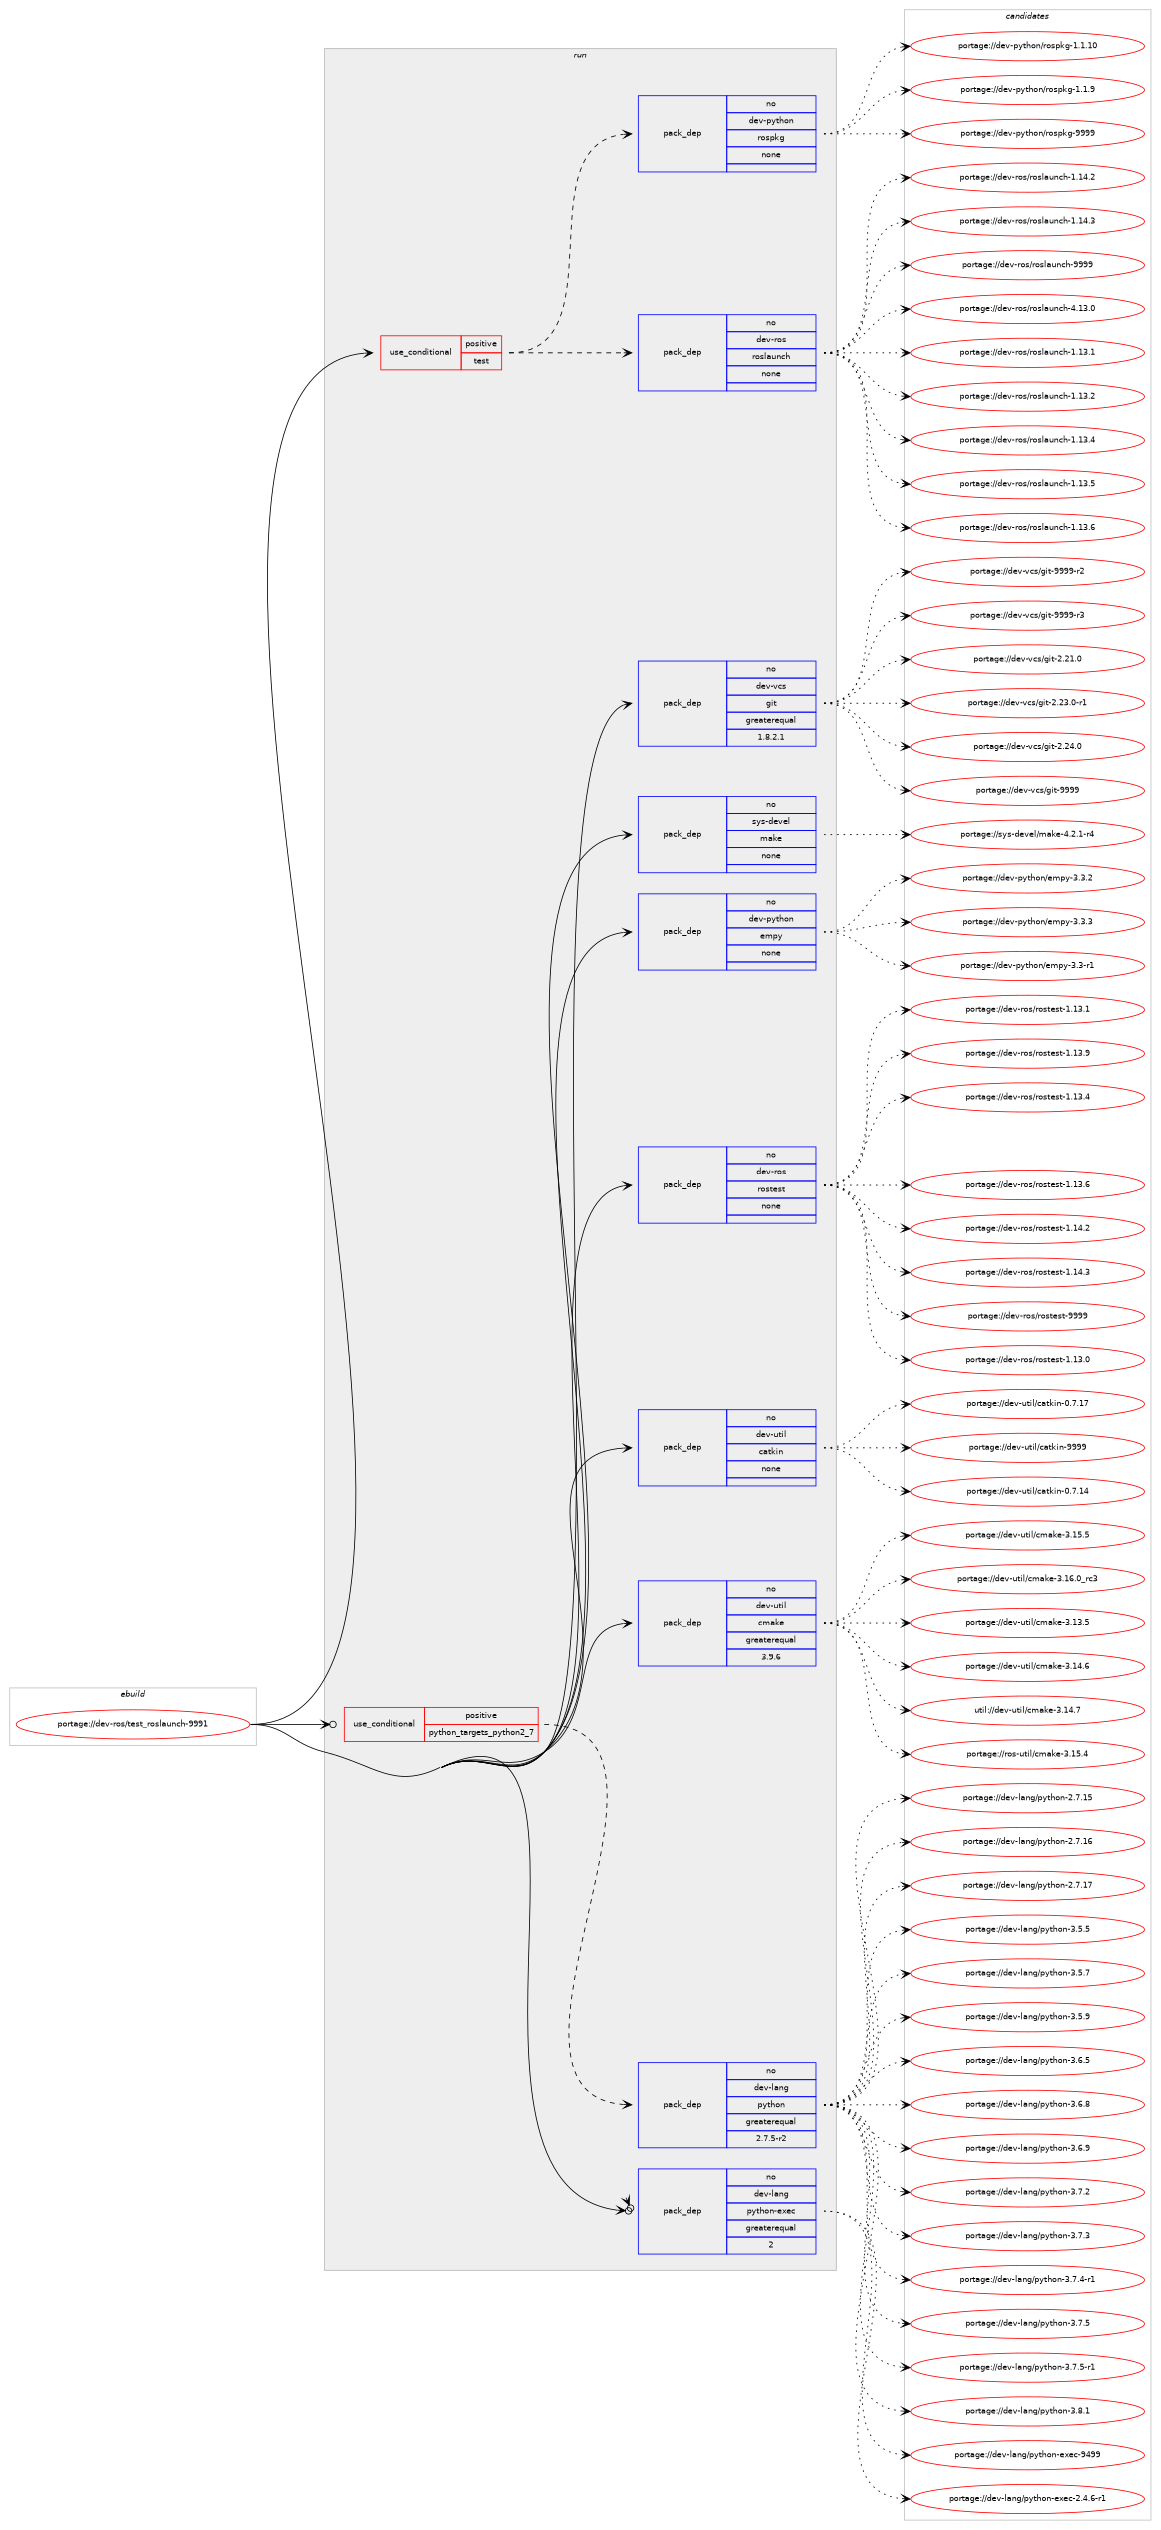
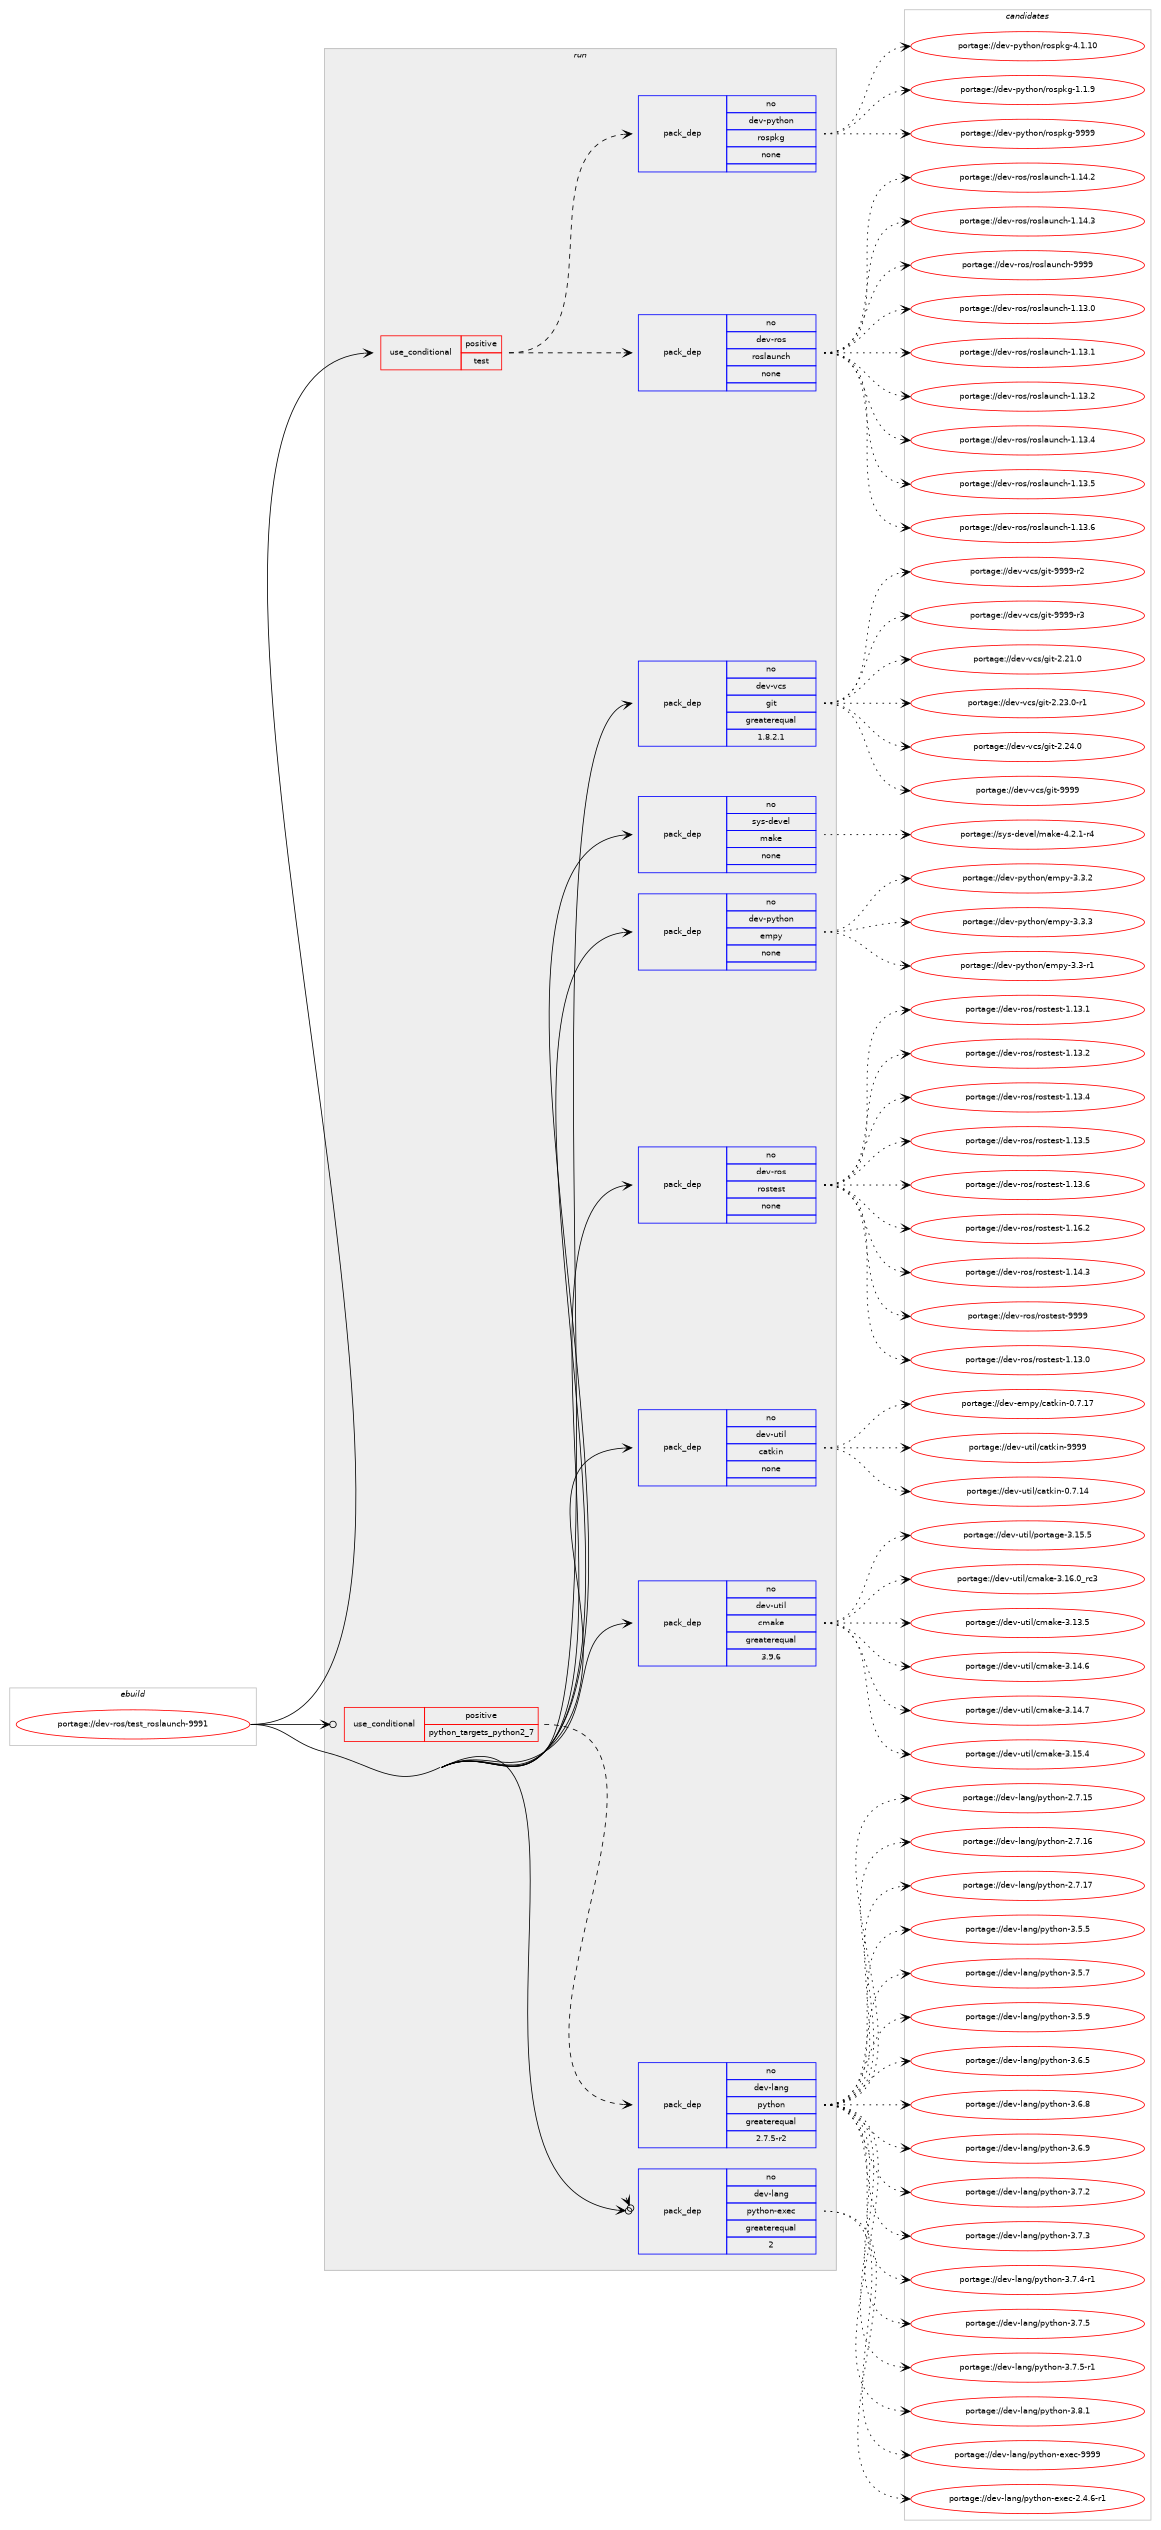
(1028, 46) -> (1028, 46)
(1028, 309) -> (1028, 309)
(1028, 1054) -> (1028, 1054)
none -> (1028, 1141)
(1028, 1229) -> (1028, 1229)
(1028, 1404) -> (1028, 1404)
(1028, 1535) -> (1028, 1535)
(1028, 1711) -> (1028, 1711)
(1028, 1754) -> (1028, 1754)
(1028, 2455) -> (1028, 2455)
